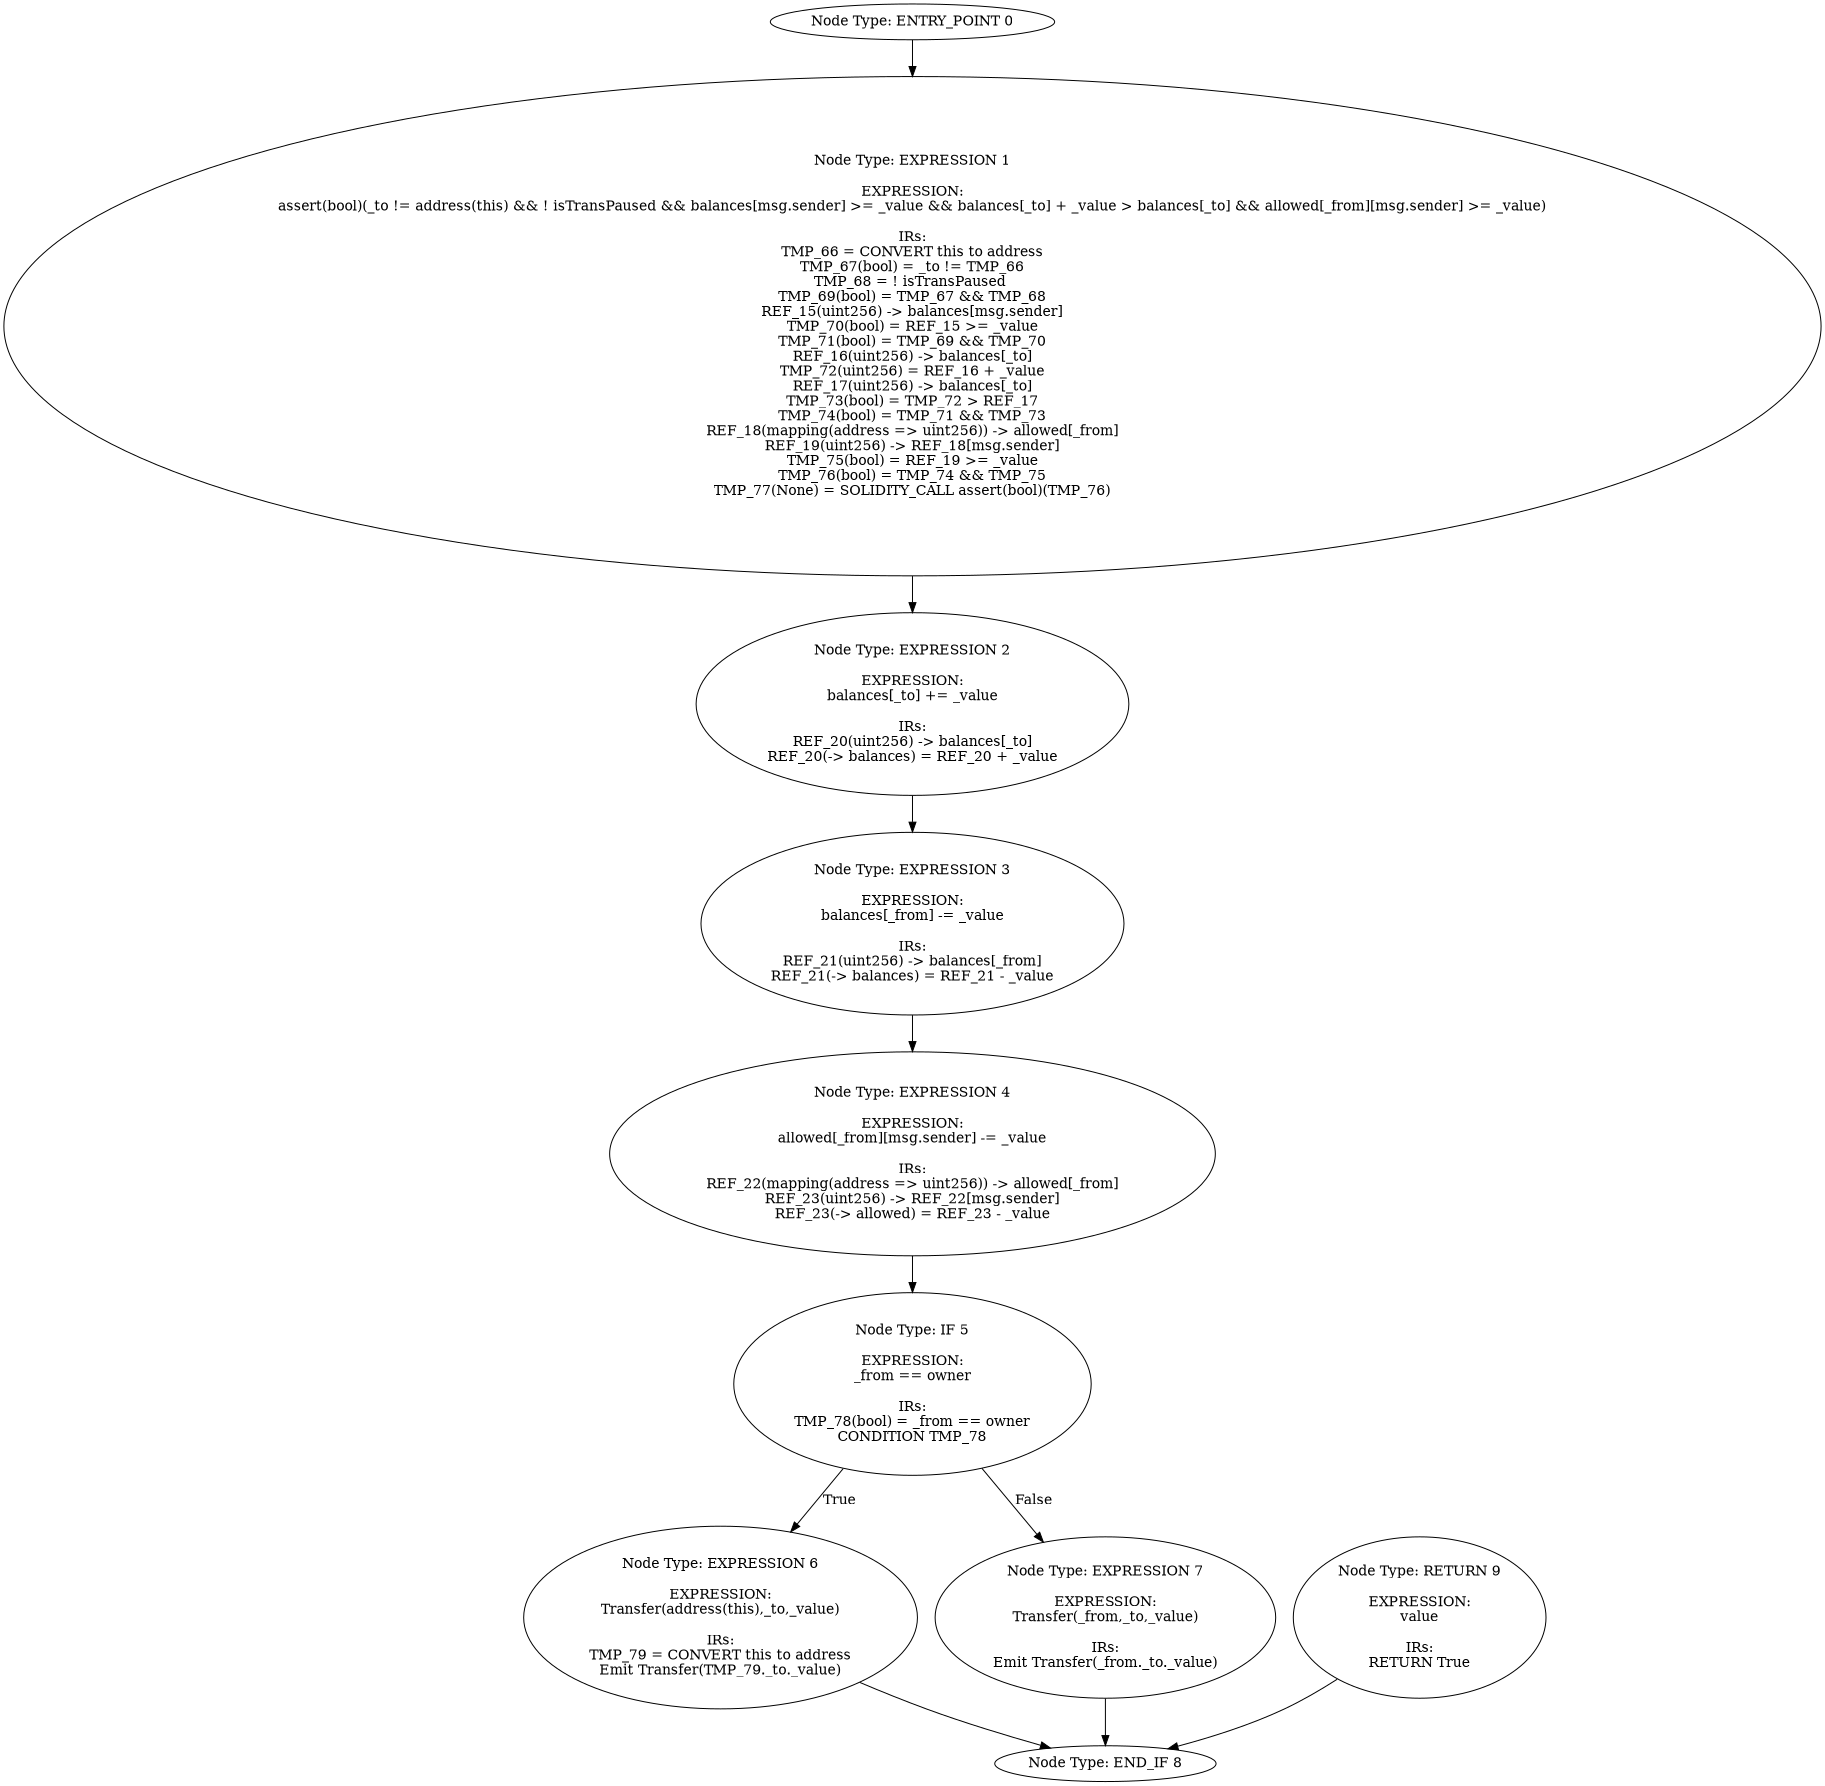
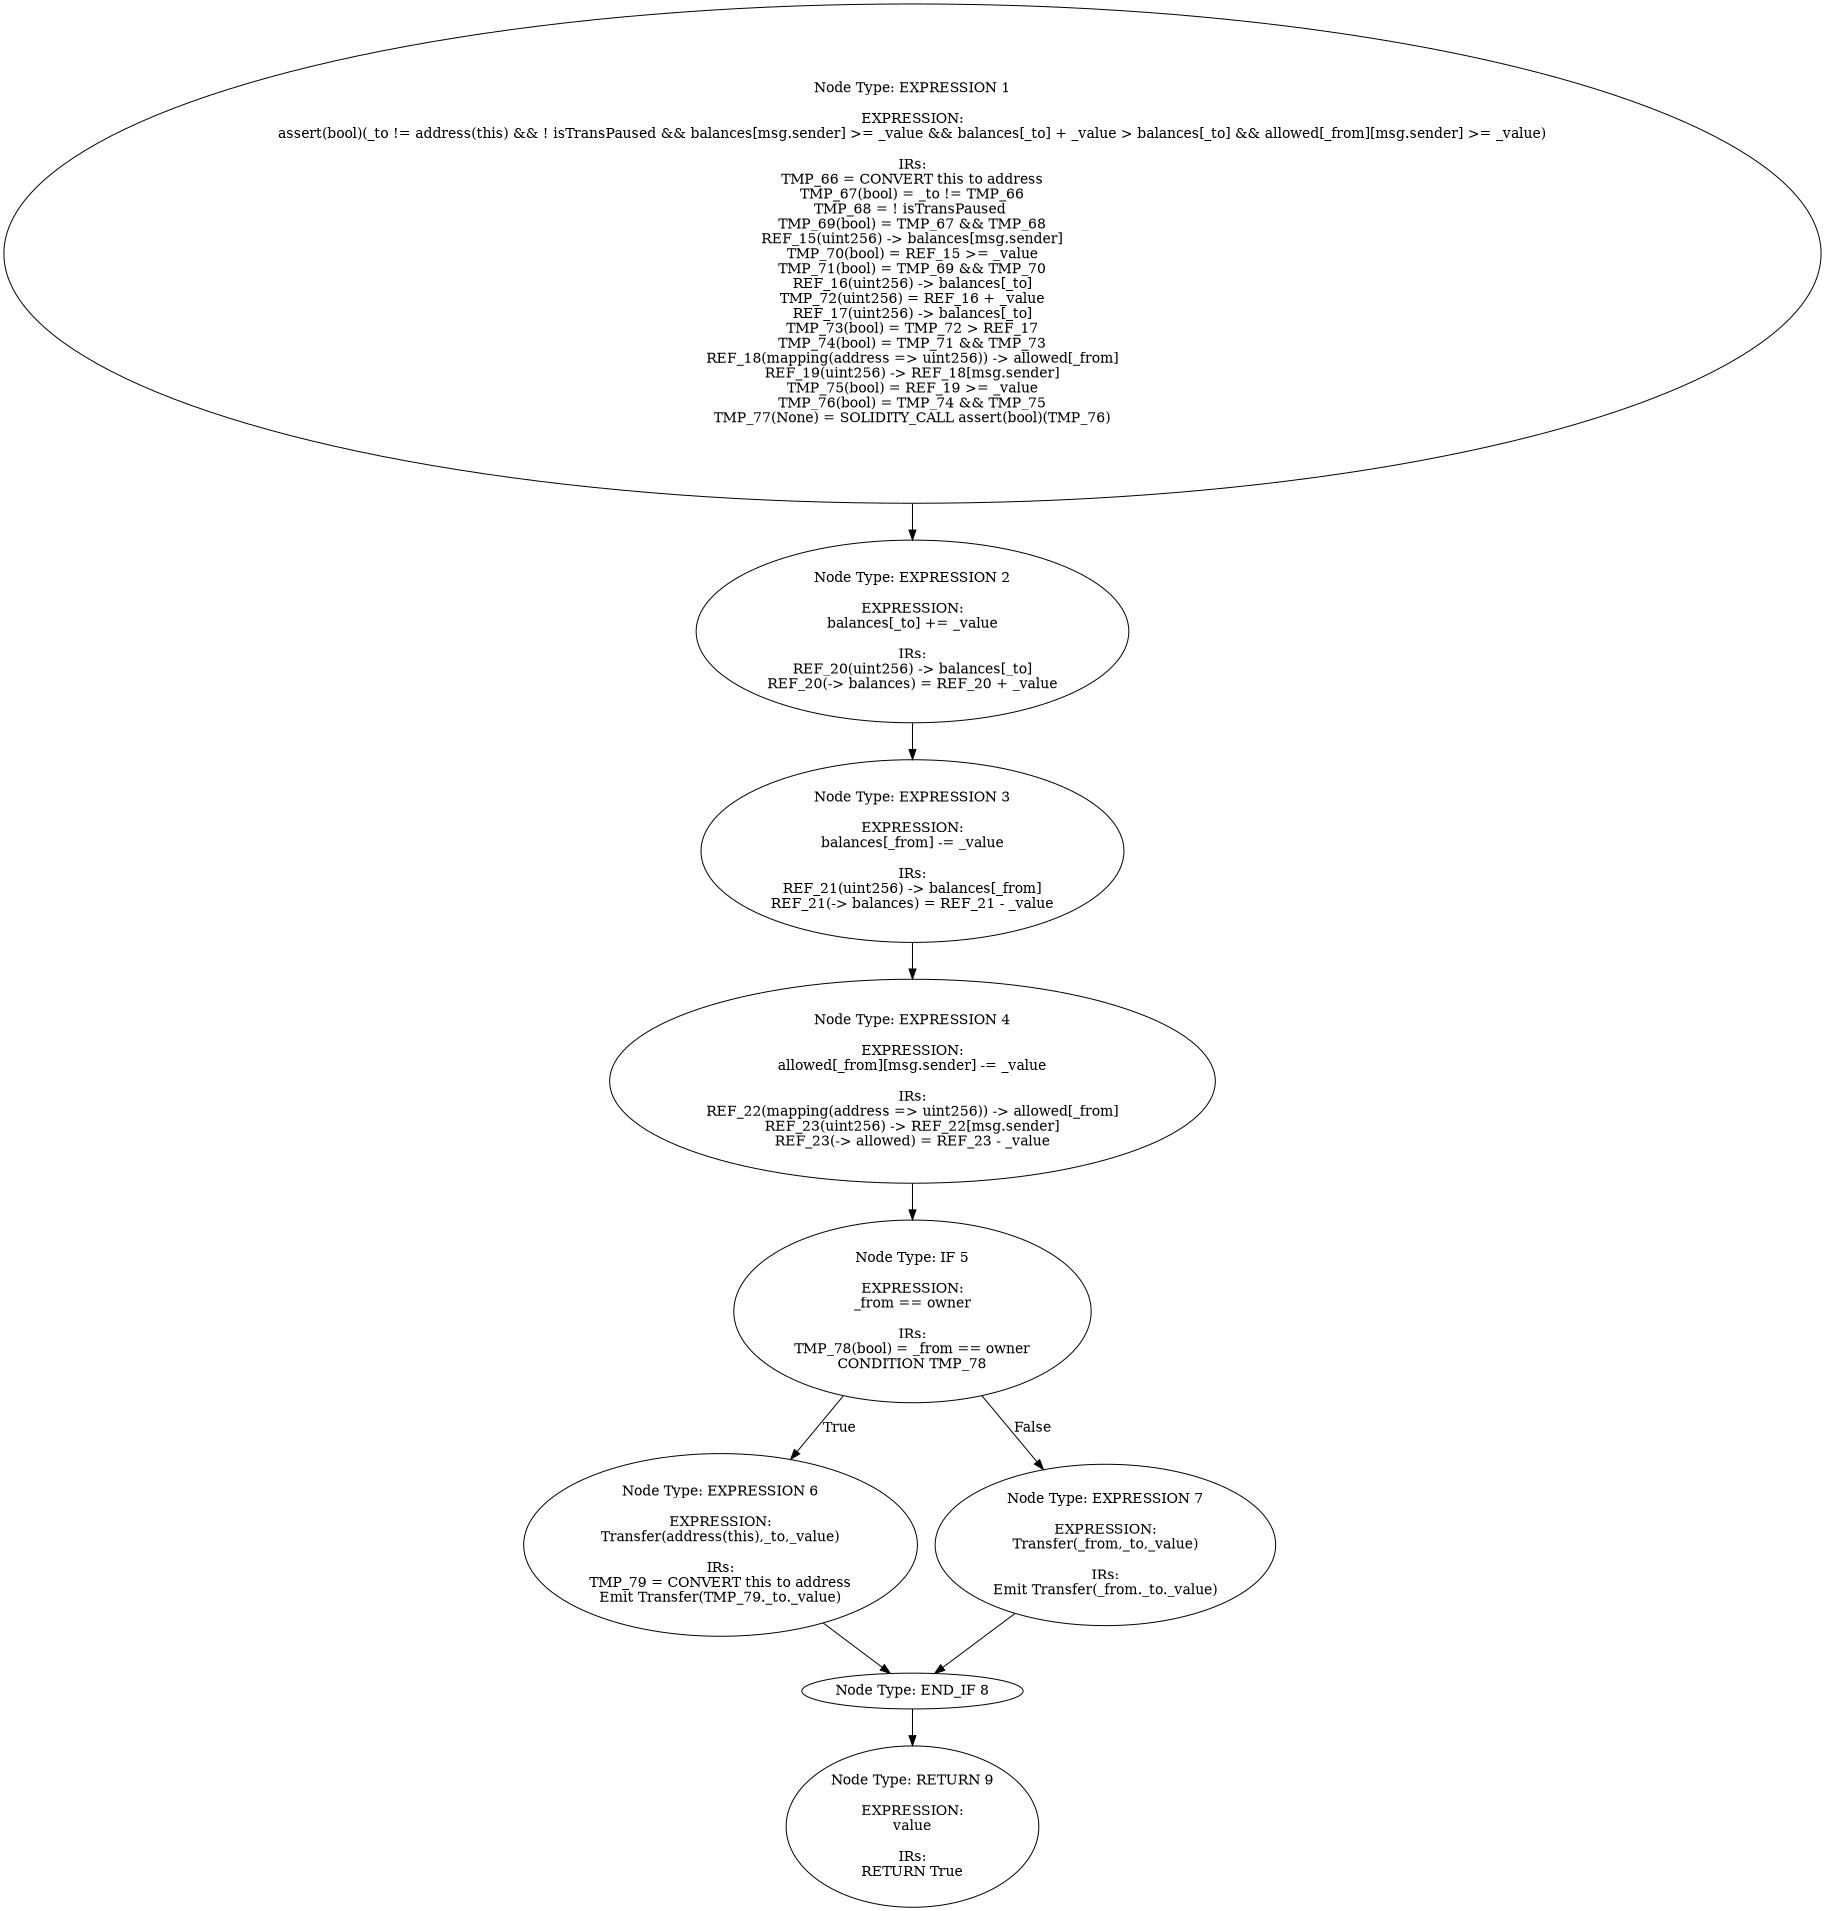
(912, 22) -> none
(1260, 1719) -> (912, 1722)
